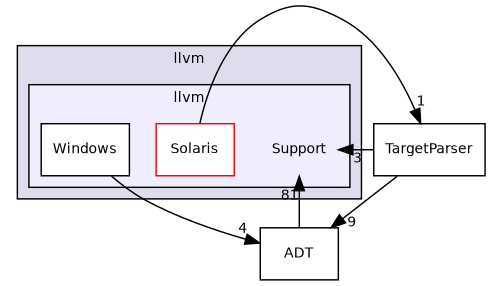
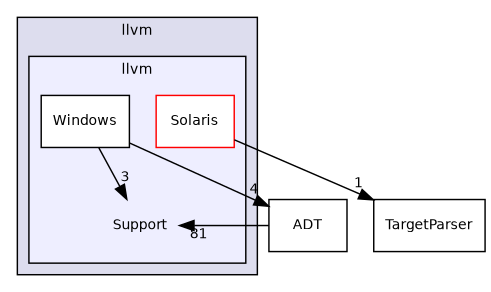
(363, 150) -> (109, 167)
(371, 196) -> none
